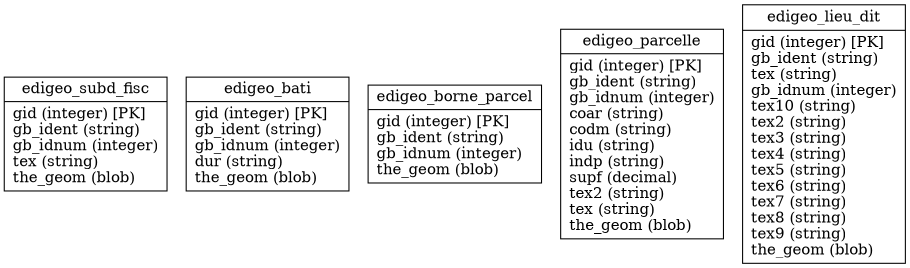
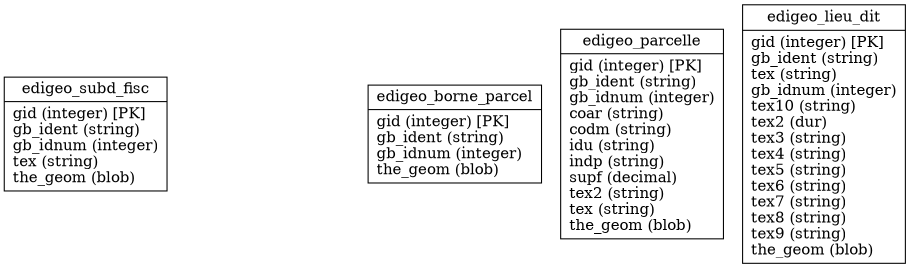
(799, 122) -> (789, 122)
(268, 134) -> none
